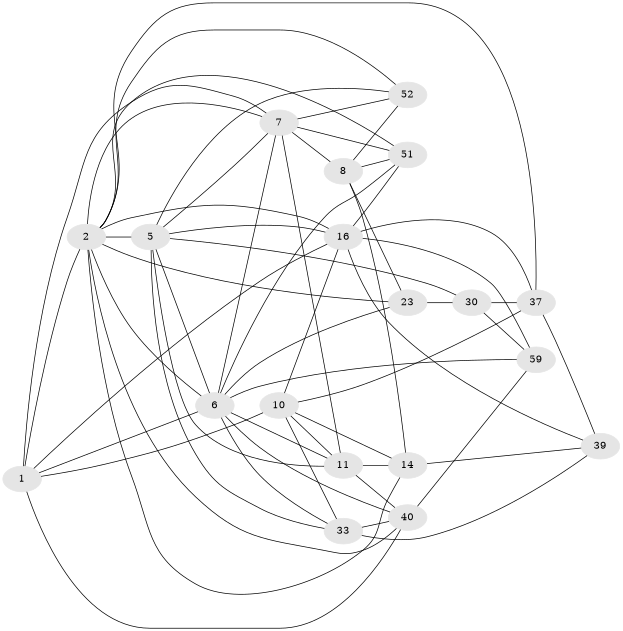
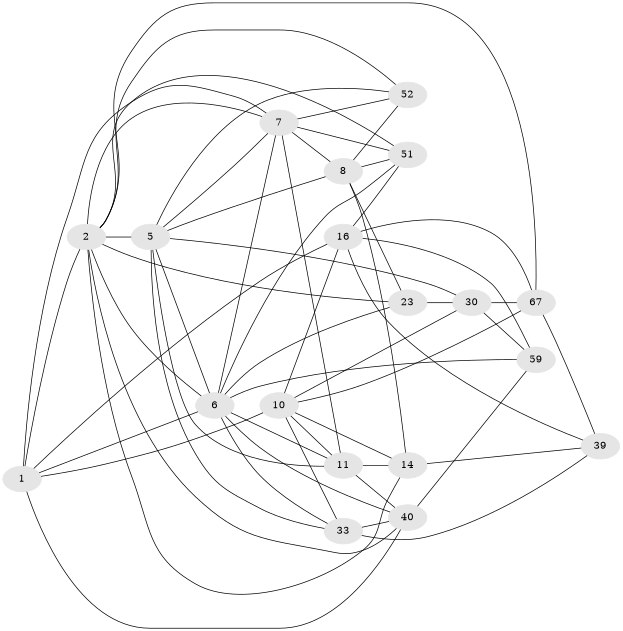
(215, 205) -> none
(247, 226) -> (246, 202)
(536, 303) -> (536, 303)
none -> (375, 354)
